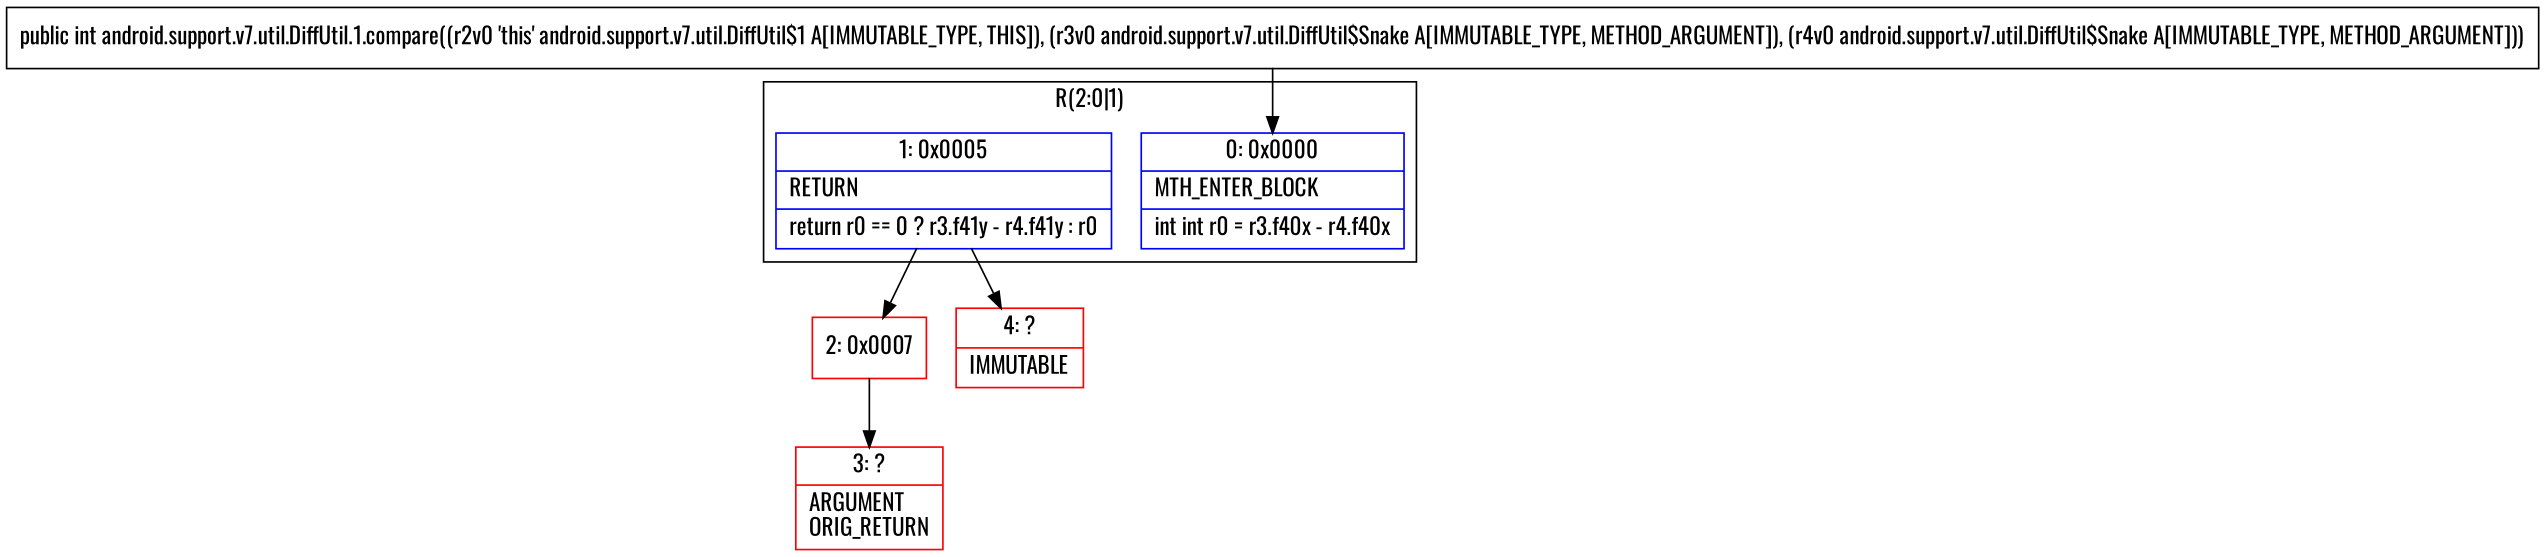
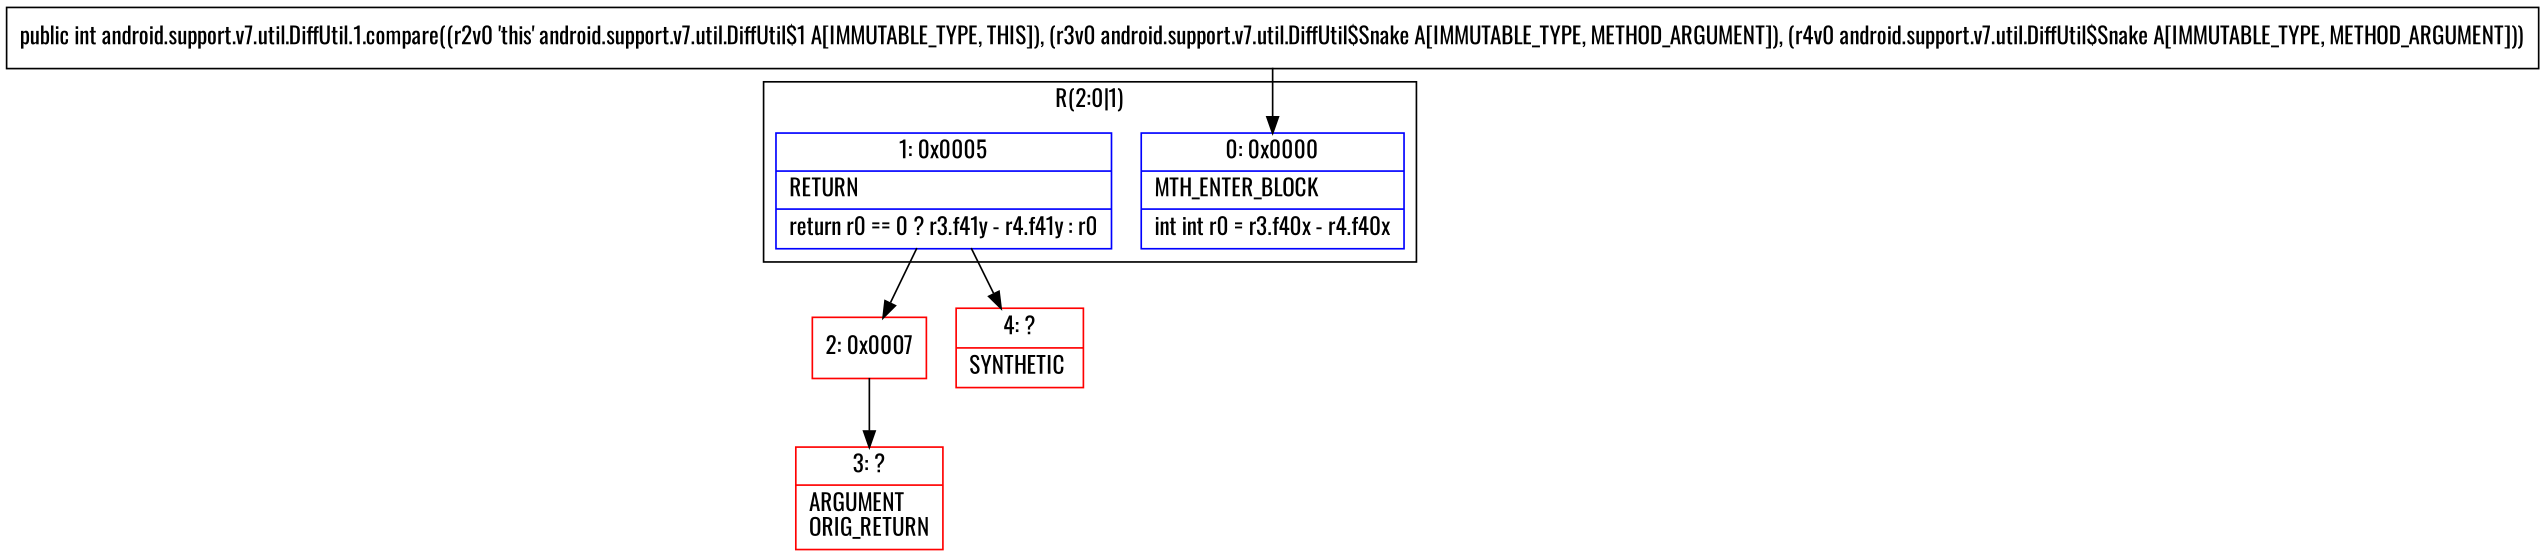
(1020, 367) -> (1017, 367)
